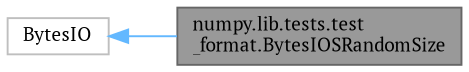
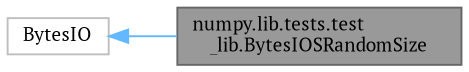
(319, 36) -> (319, 36)
